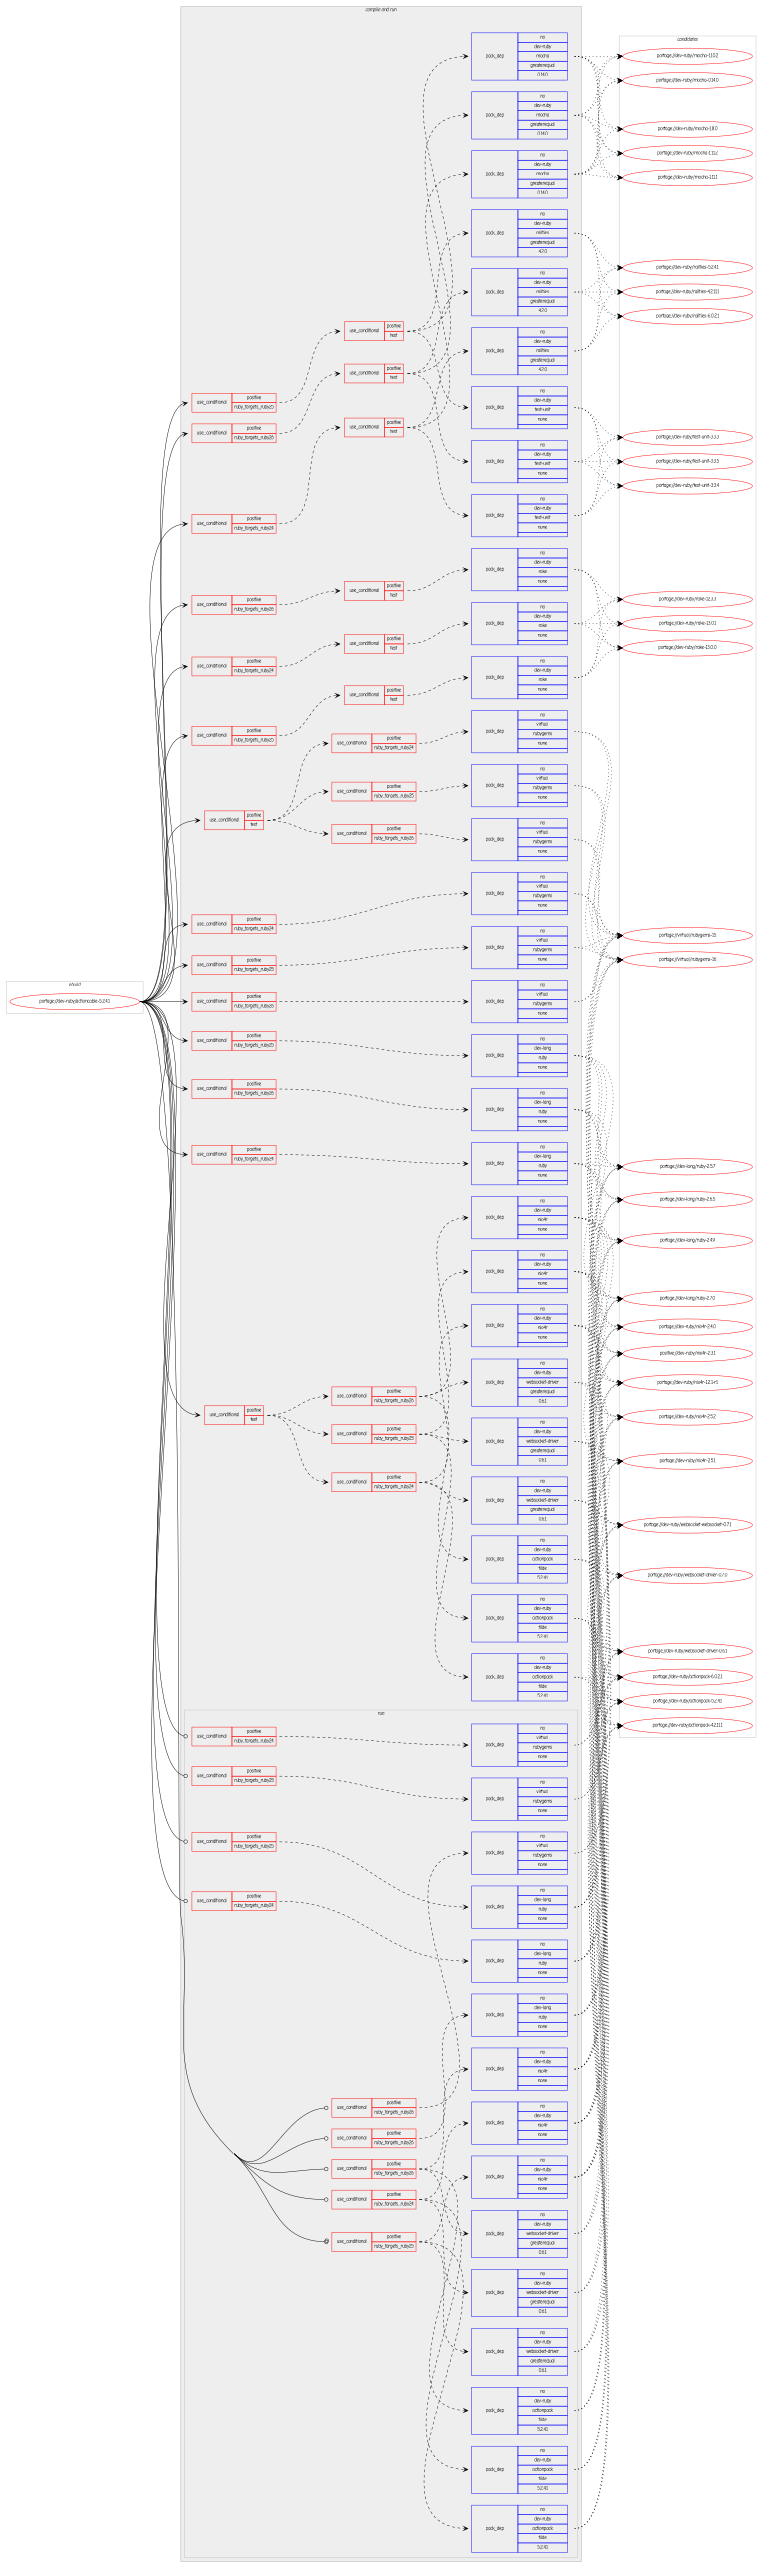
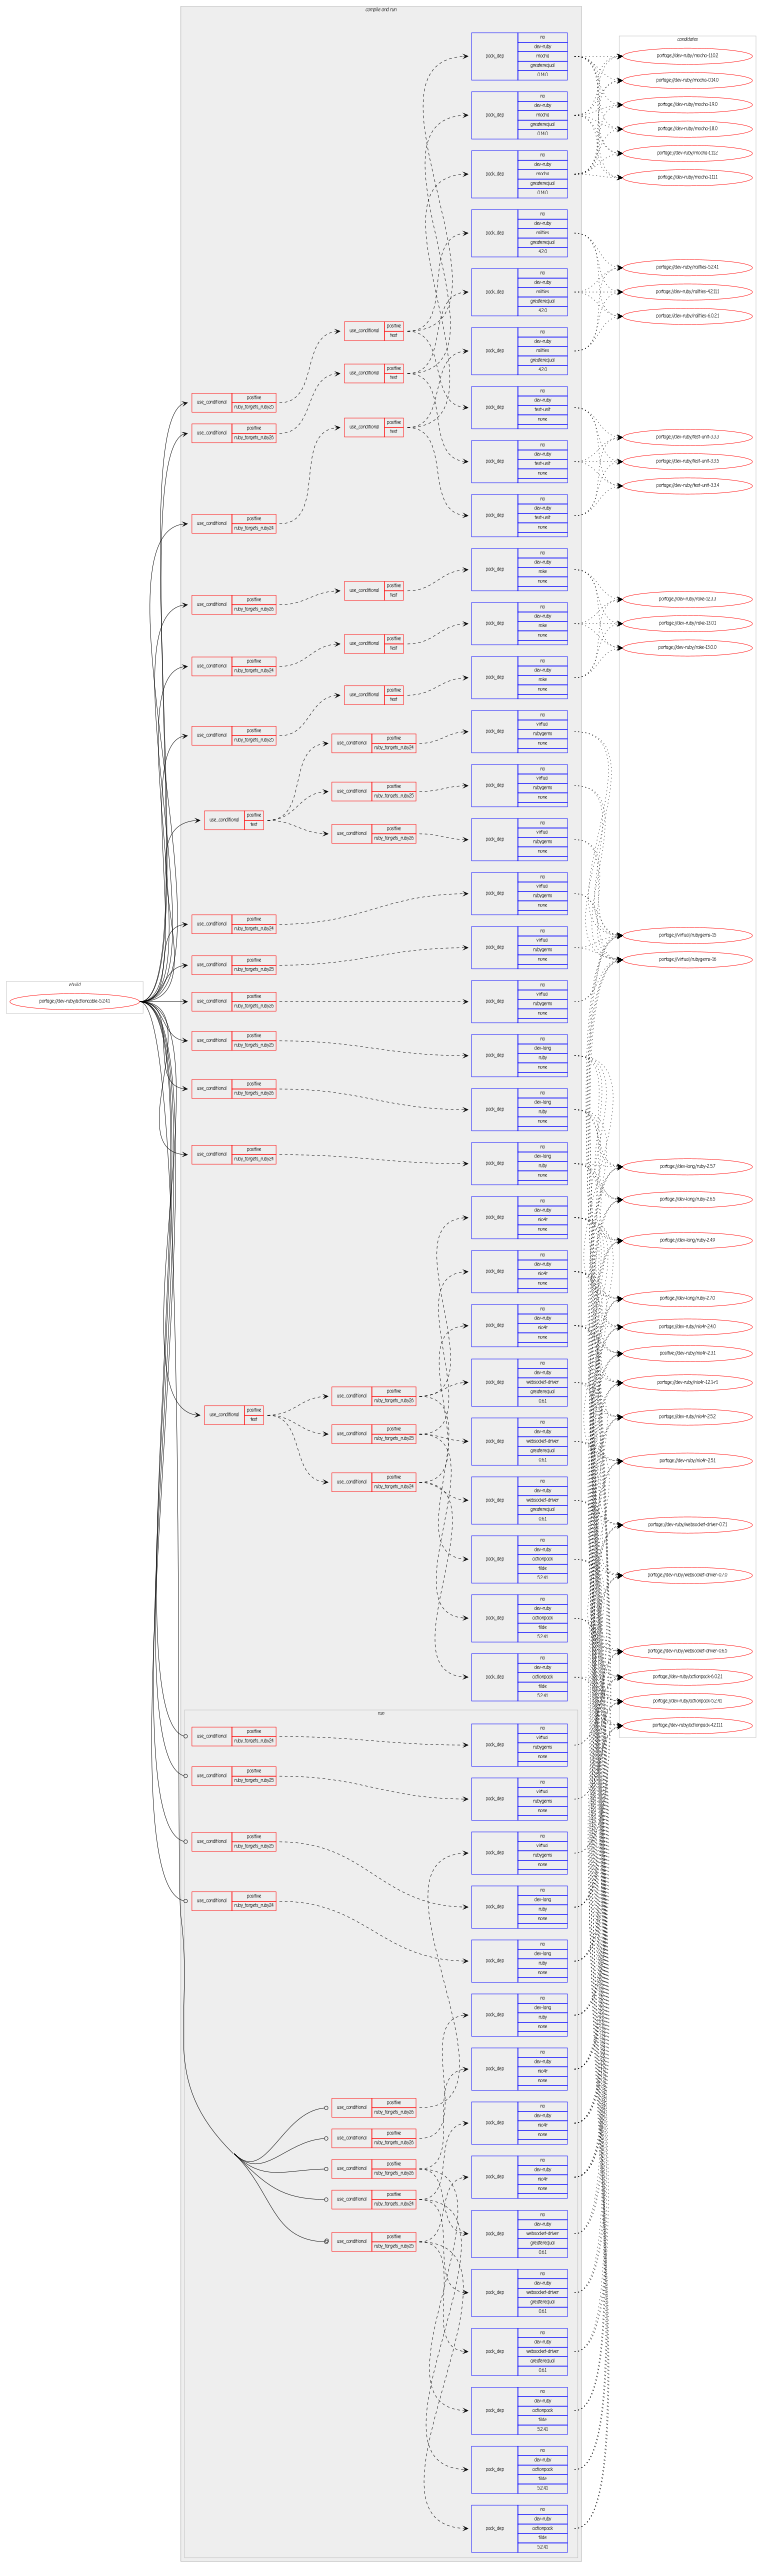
none -> (688, 105)
(688, 1525) -> (688, 1525)
(688, 1651) -> (688, 1651)
